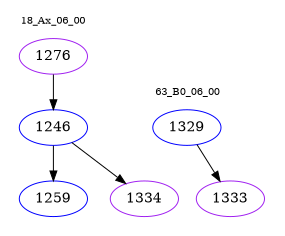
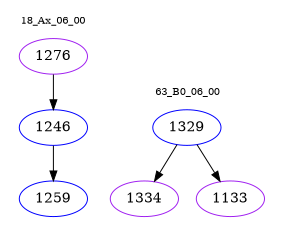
(89, 156) -> (168, 159)
(230, 199) -> (230, 199)
